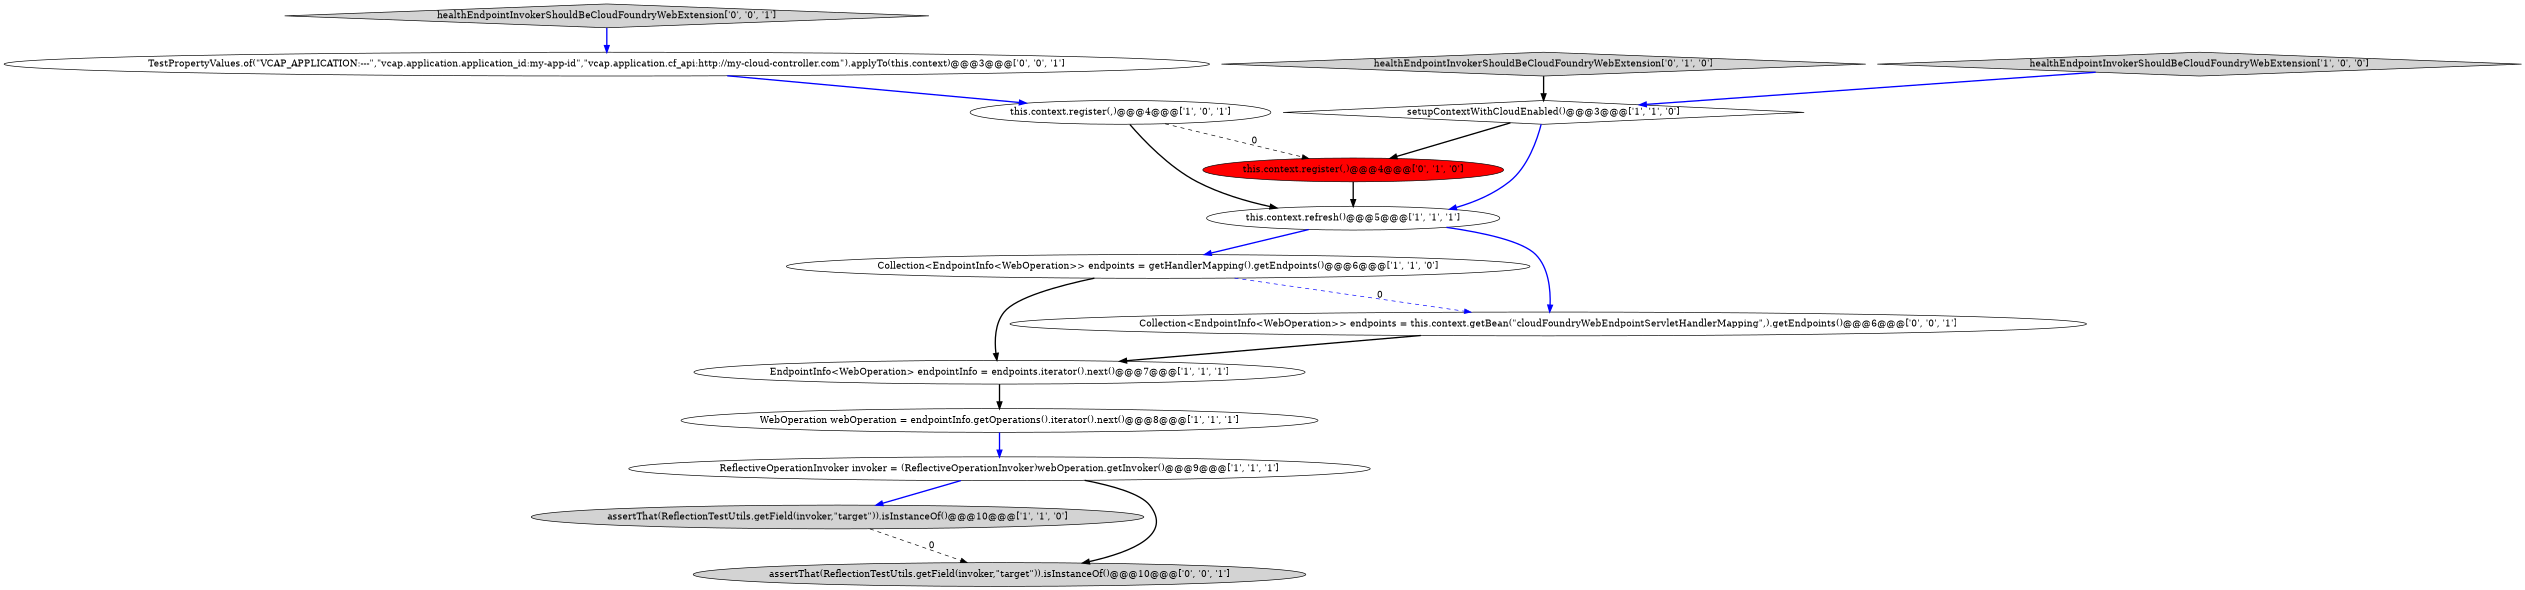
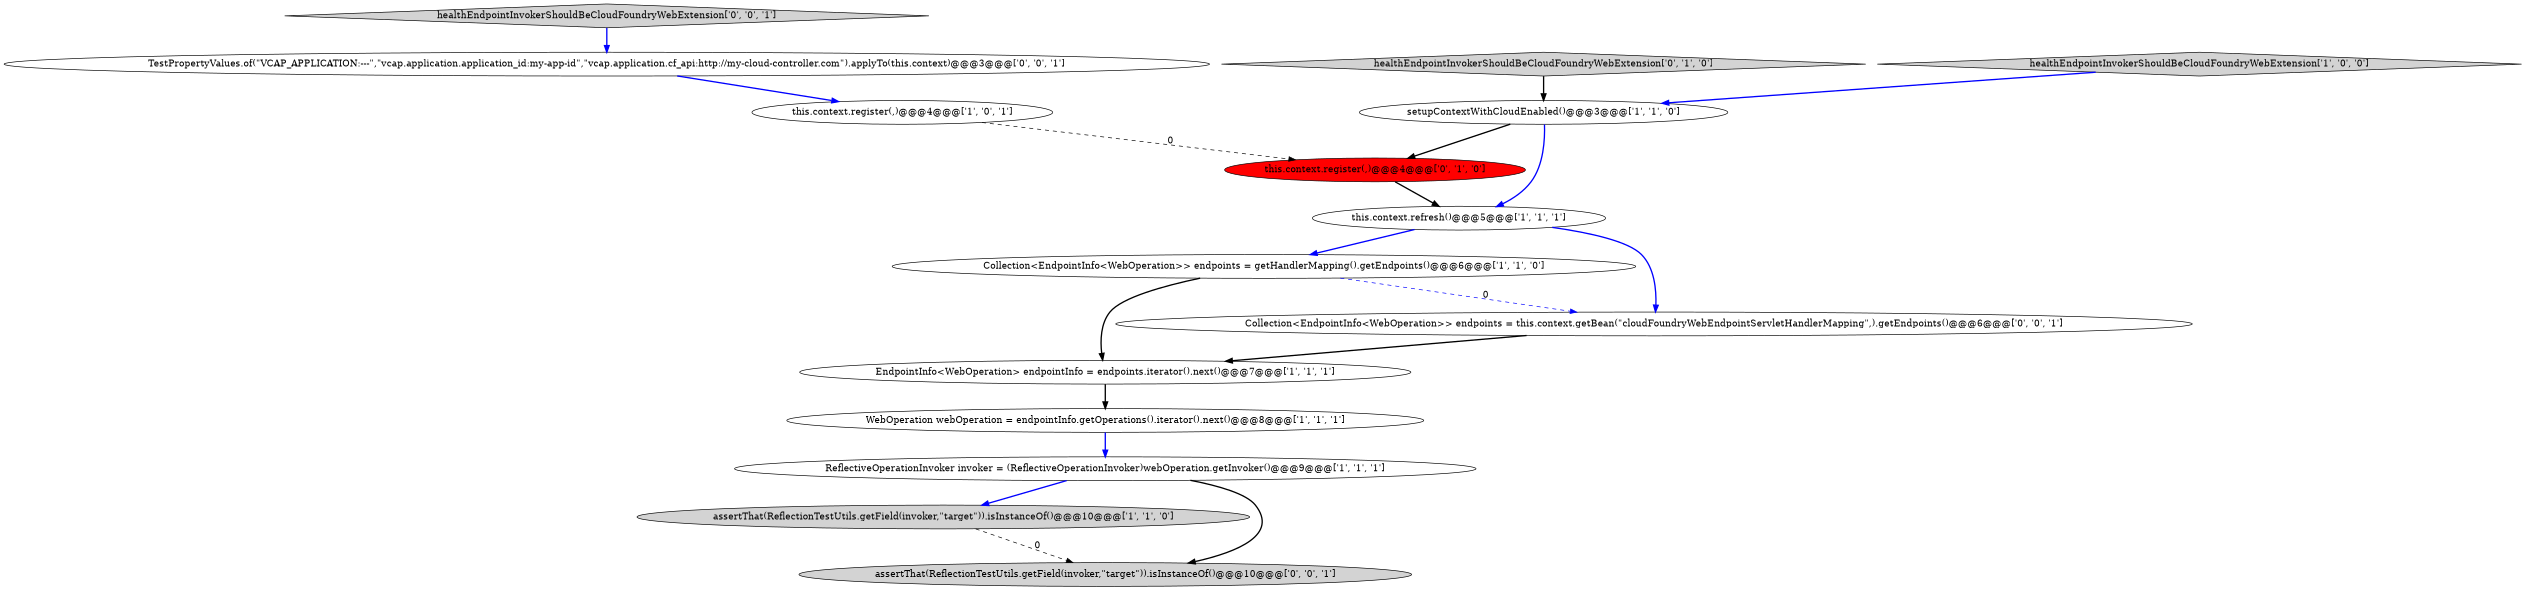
(1544, 112) -> (1544, 112)
(1192, 179) -> none
